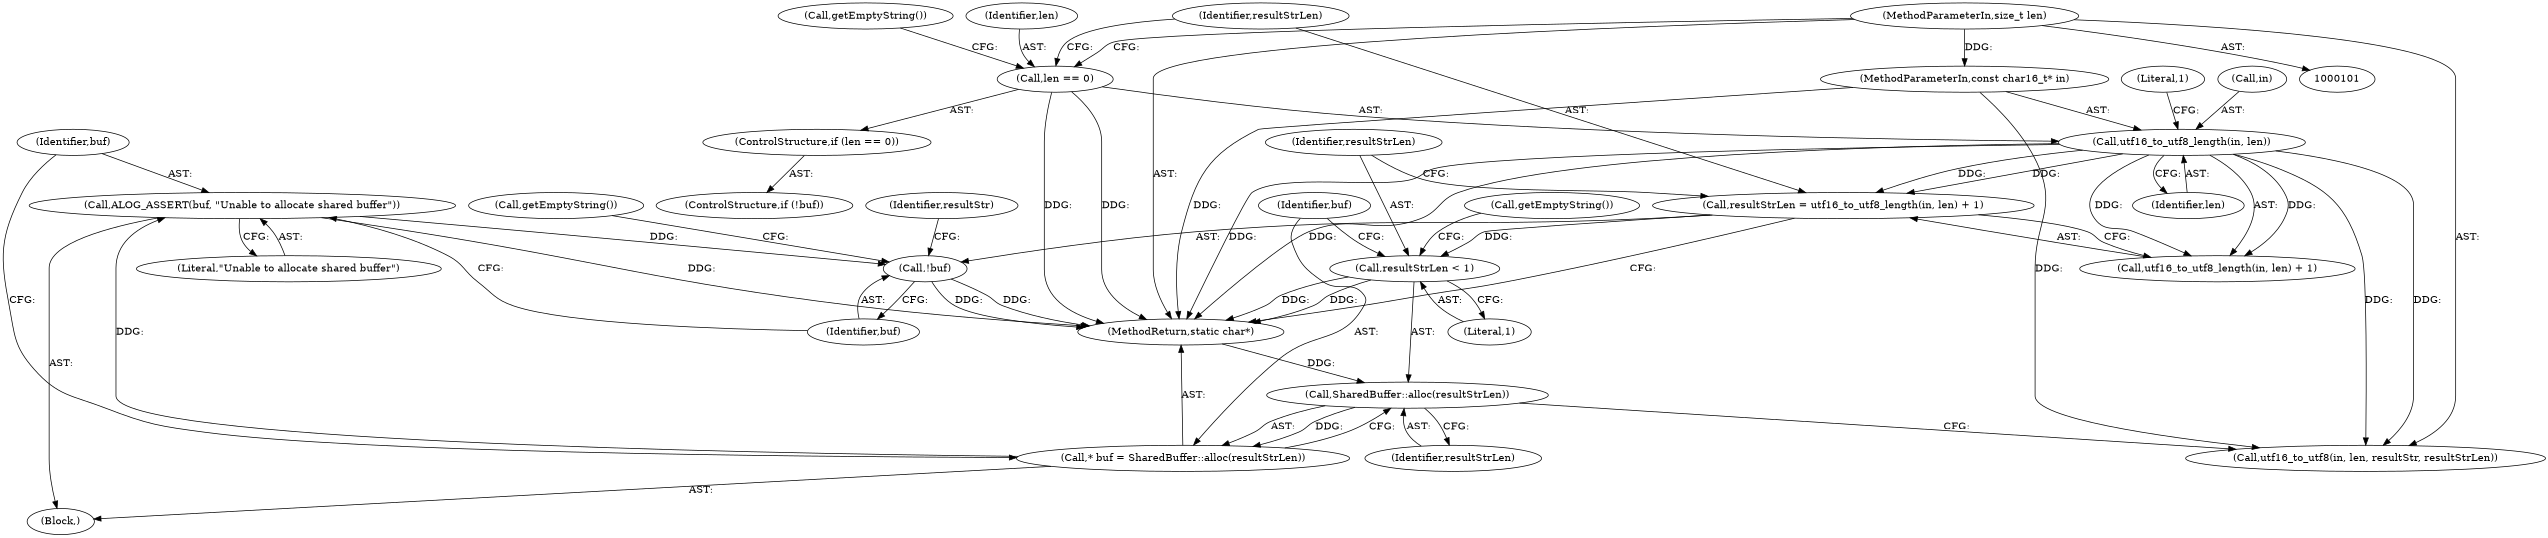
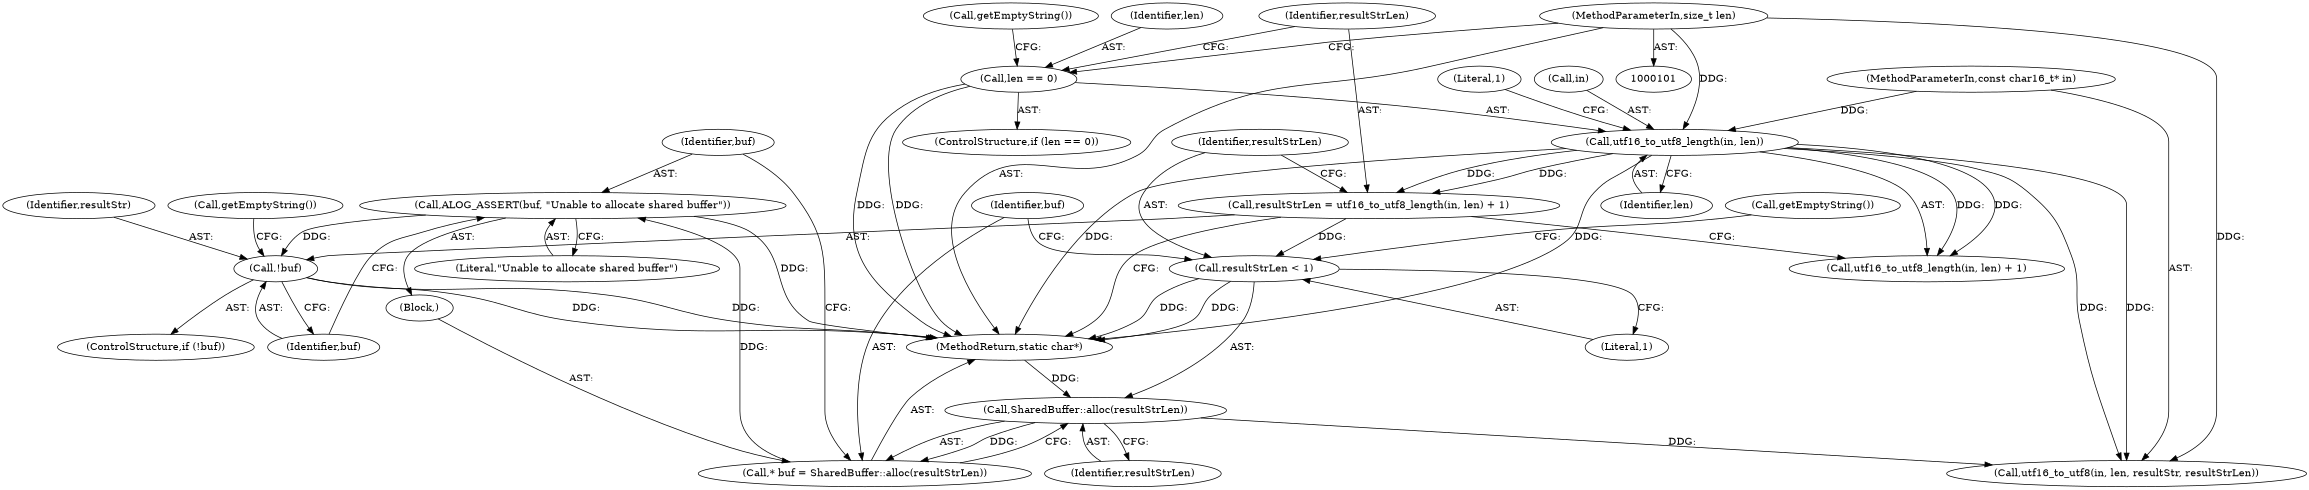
(1965, 44) -> (1699, 72)
(2100, 111) -> (1856, 111)
(1449, 115) -> none
(788, 171) -> (214, 303)
(949, 237) -> (203, 237)
(2470, 237) -> (2232, 237)
(2033, 239) -> none
(2051, 269) -> (2183, 269)
(1958, 427) -> (1684, 442)
(576, 492) -> (606, 400)
